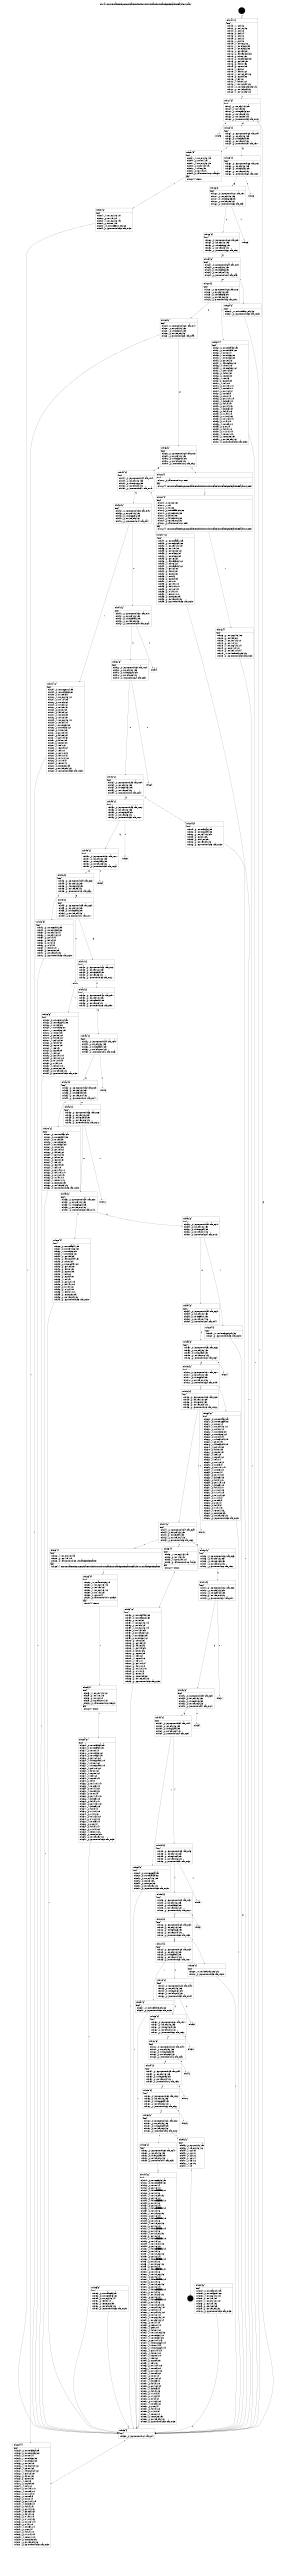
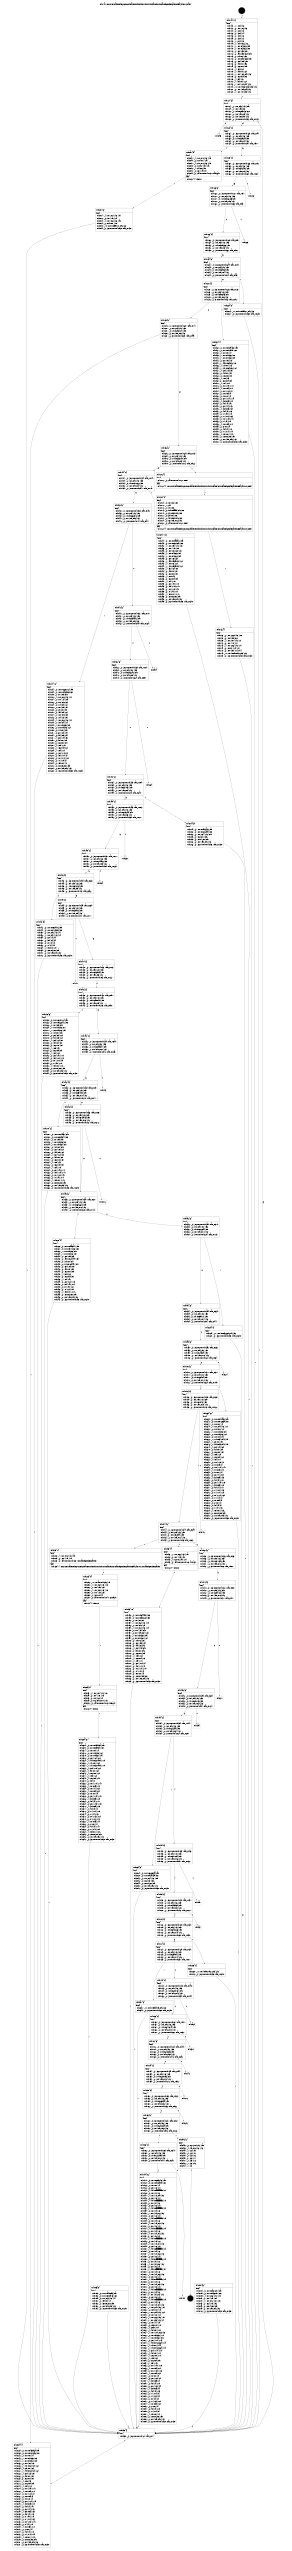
(71, 999) -> (81, 1010)
none -> (182, 2298)
